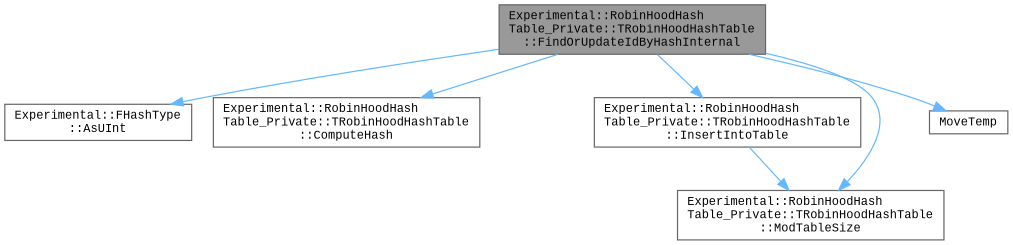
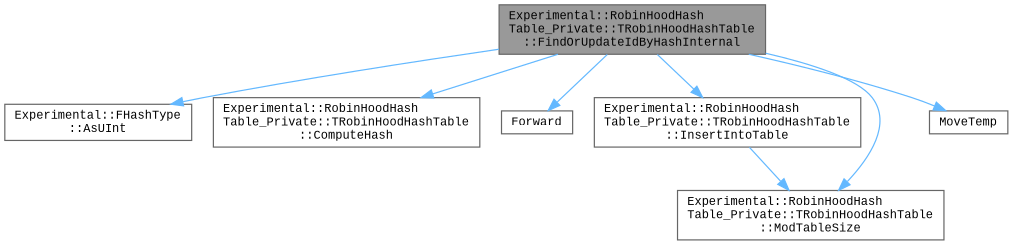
none -> (537, 122)
